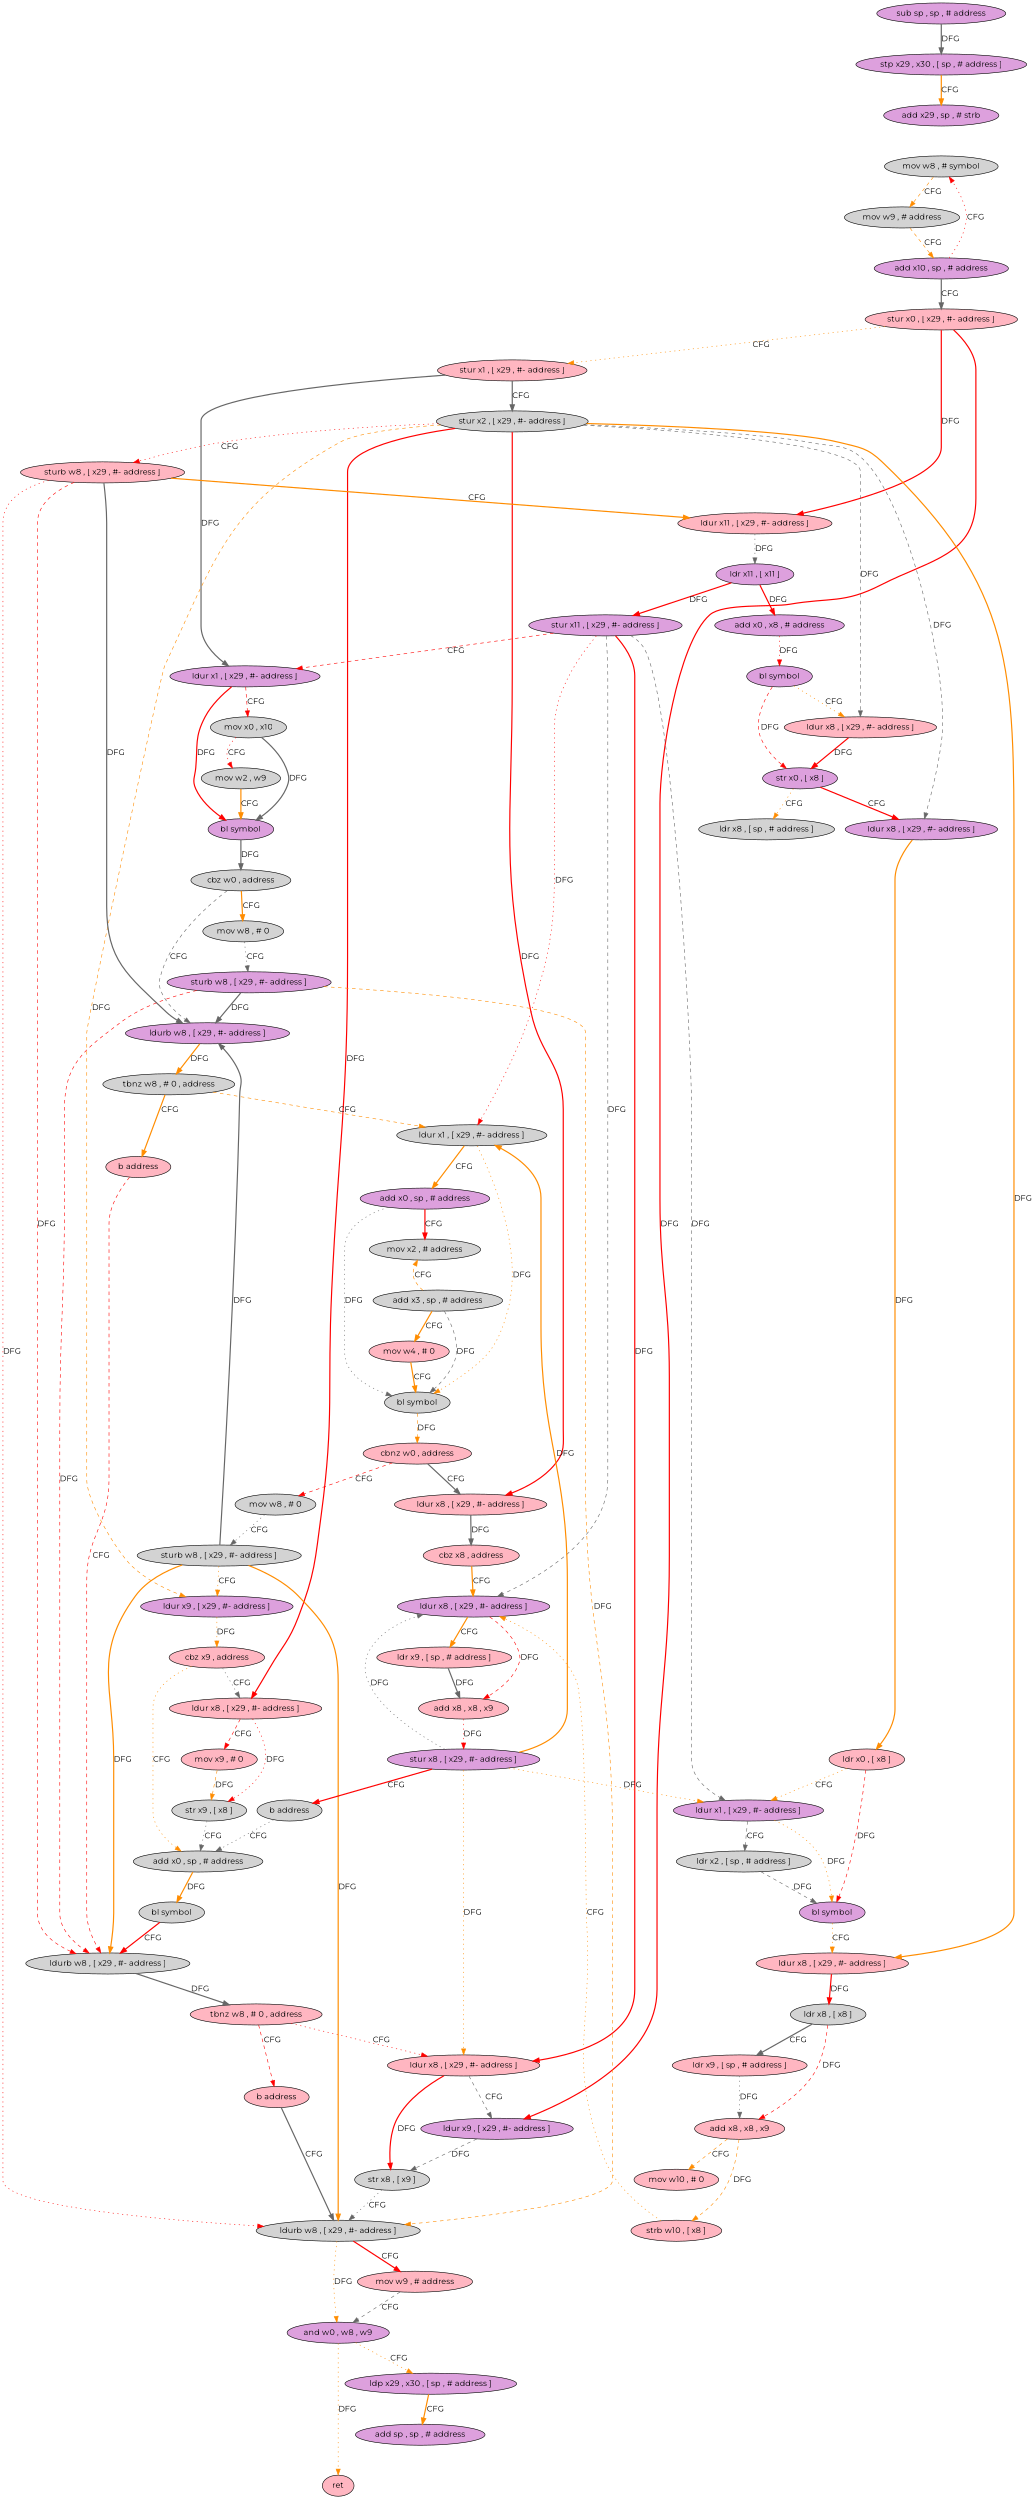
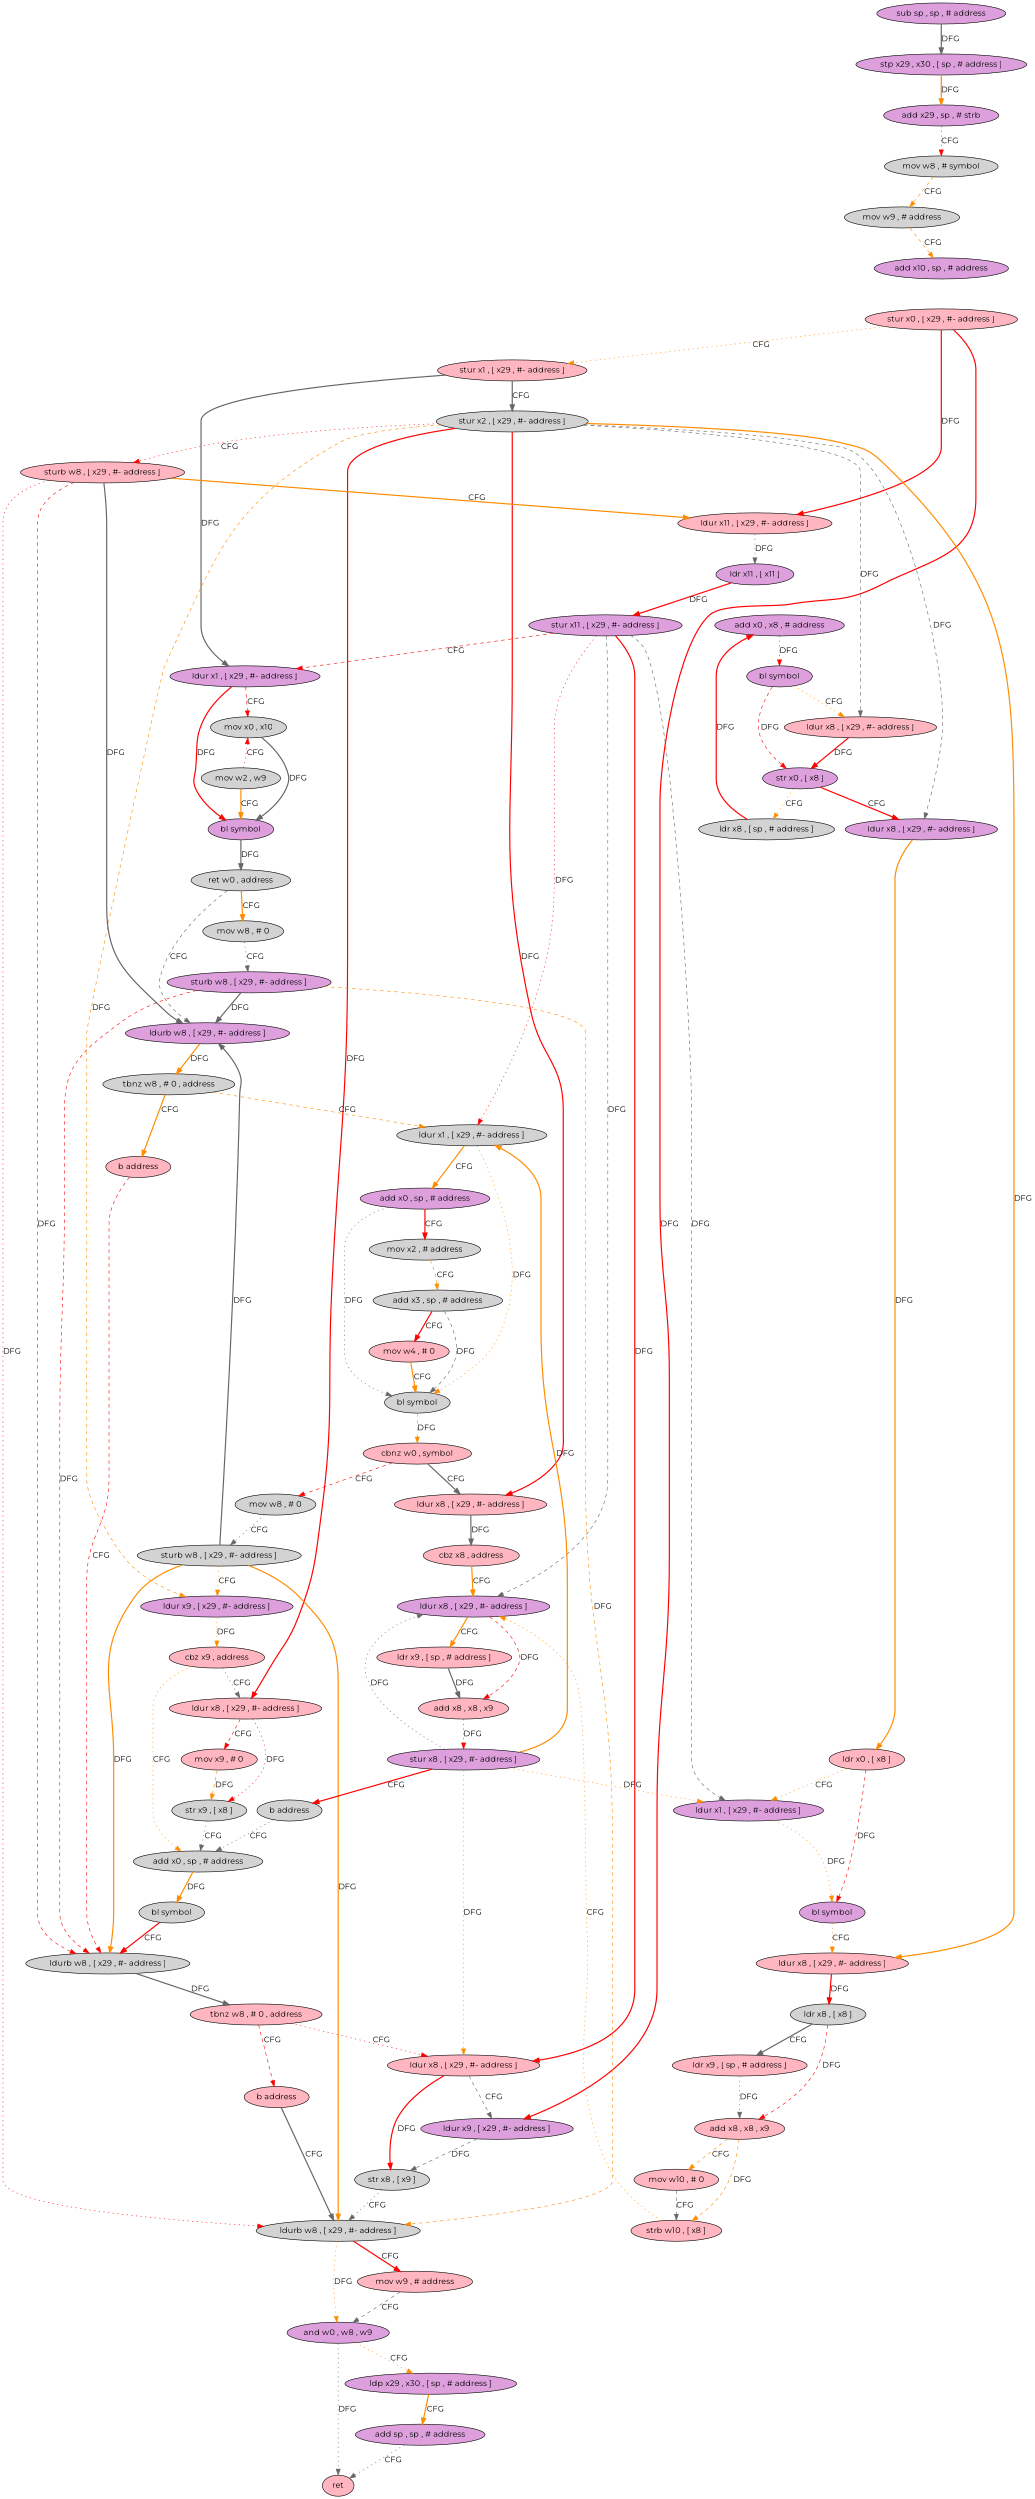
(950, 90) -> (950, 90)
(966, 220) -> (941, 138)
(941, 291) -> none
(766, 597) -> (716, 728)
(228, 749) -> (246, 756)
(241, 880) -> (241, 880)
(414, 1279) -> (435, 1272)
(425, 1324) -> (425, 1324)
(417, 1454) -> (417, 1454)
(744, 1861) -> none
none -> (676, 2202)
(338, 2406) -> (338, 2406)
none -> (380, 2460)
